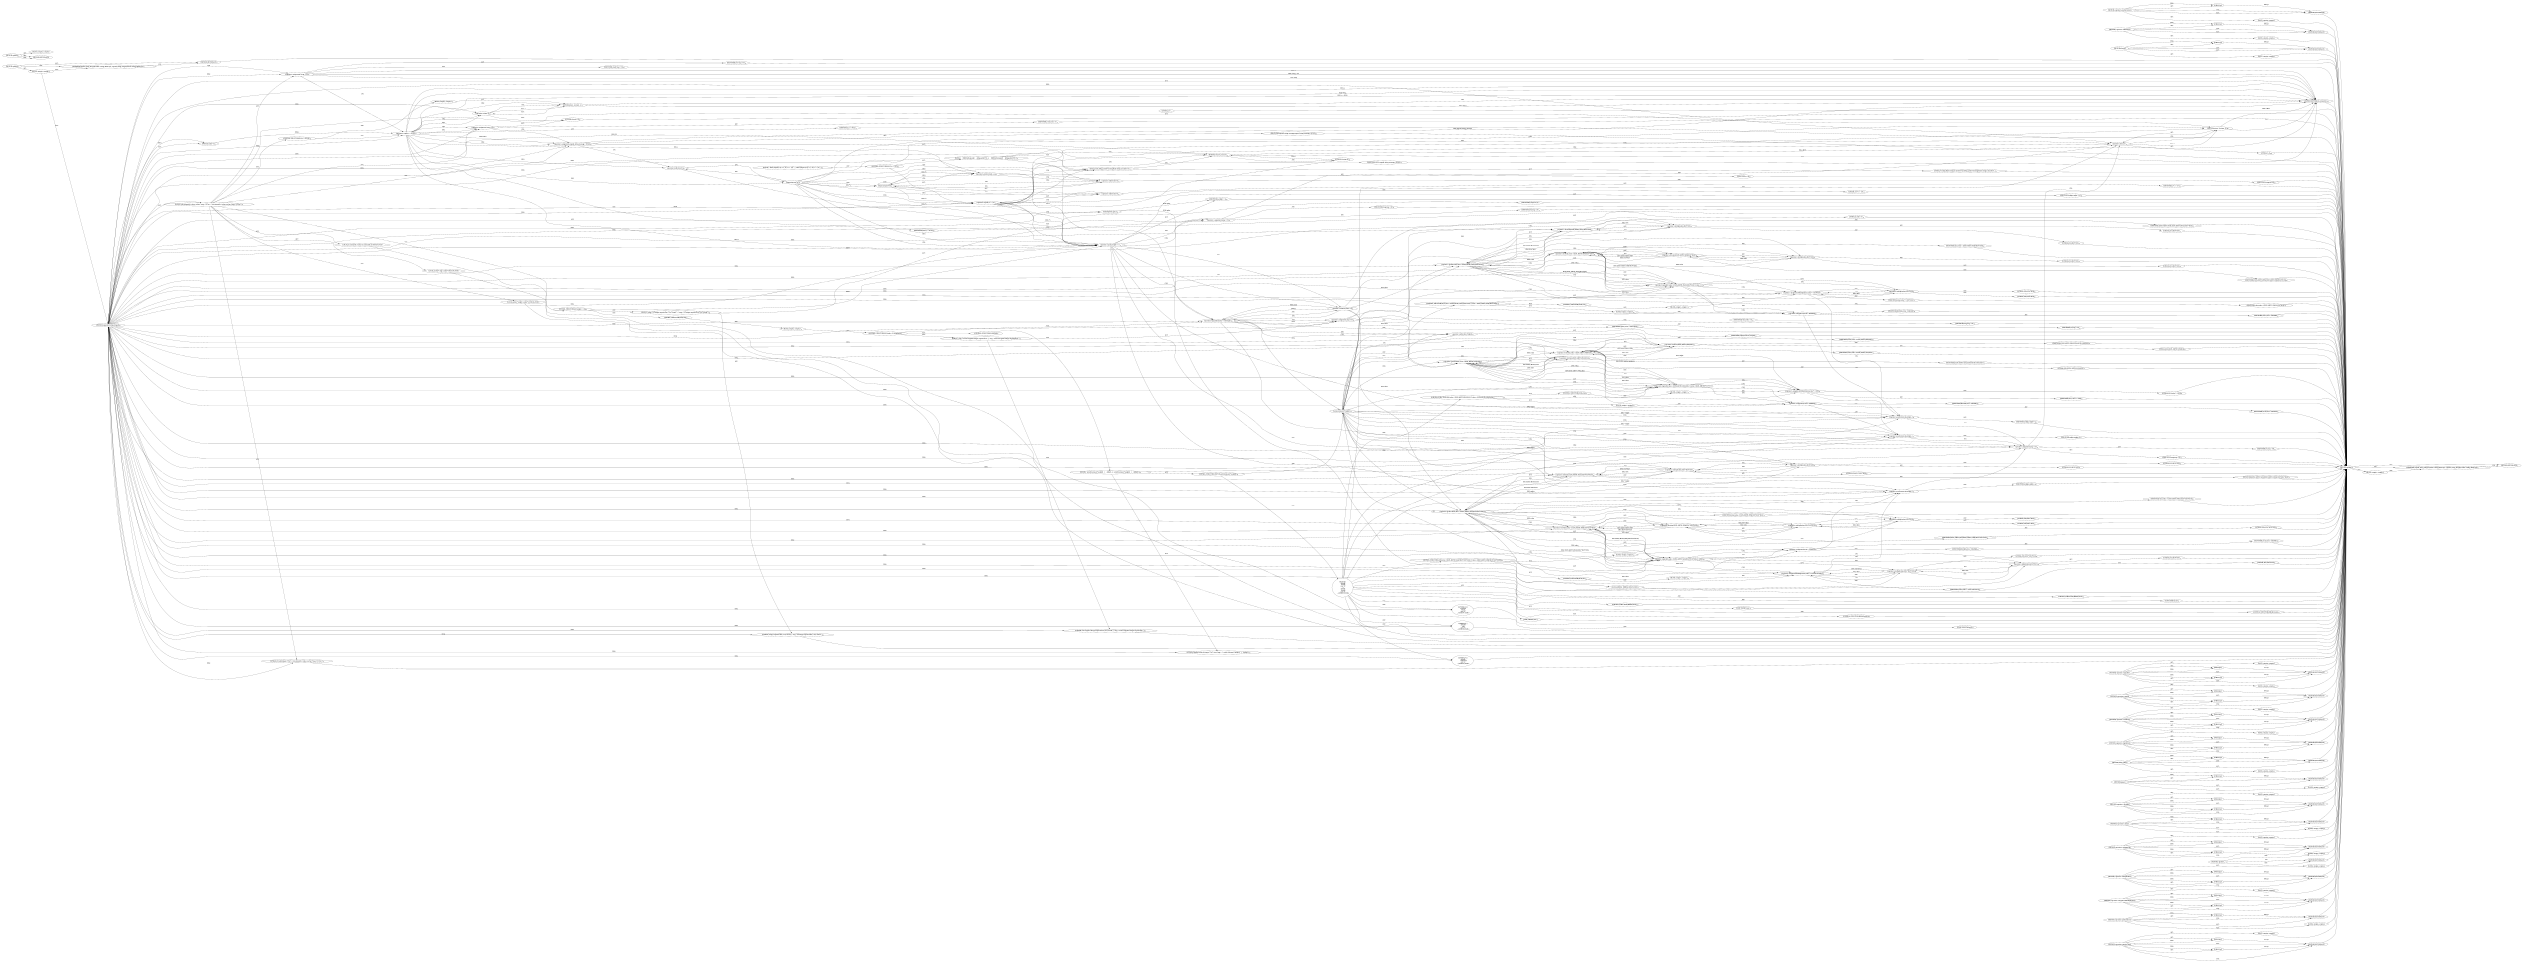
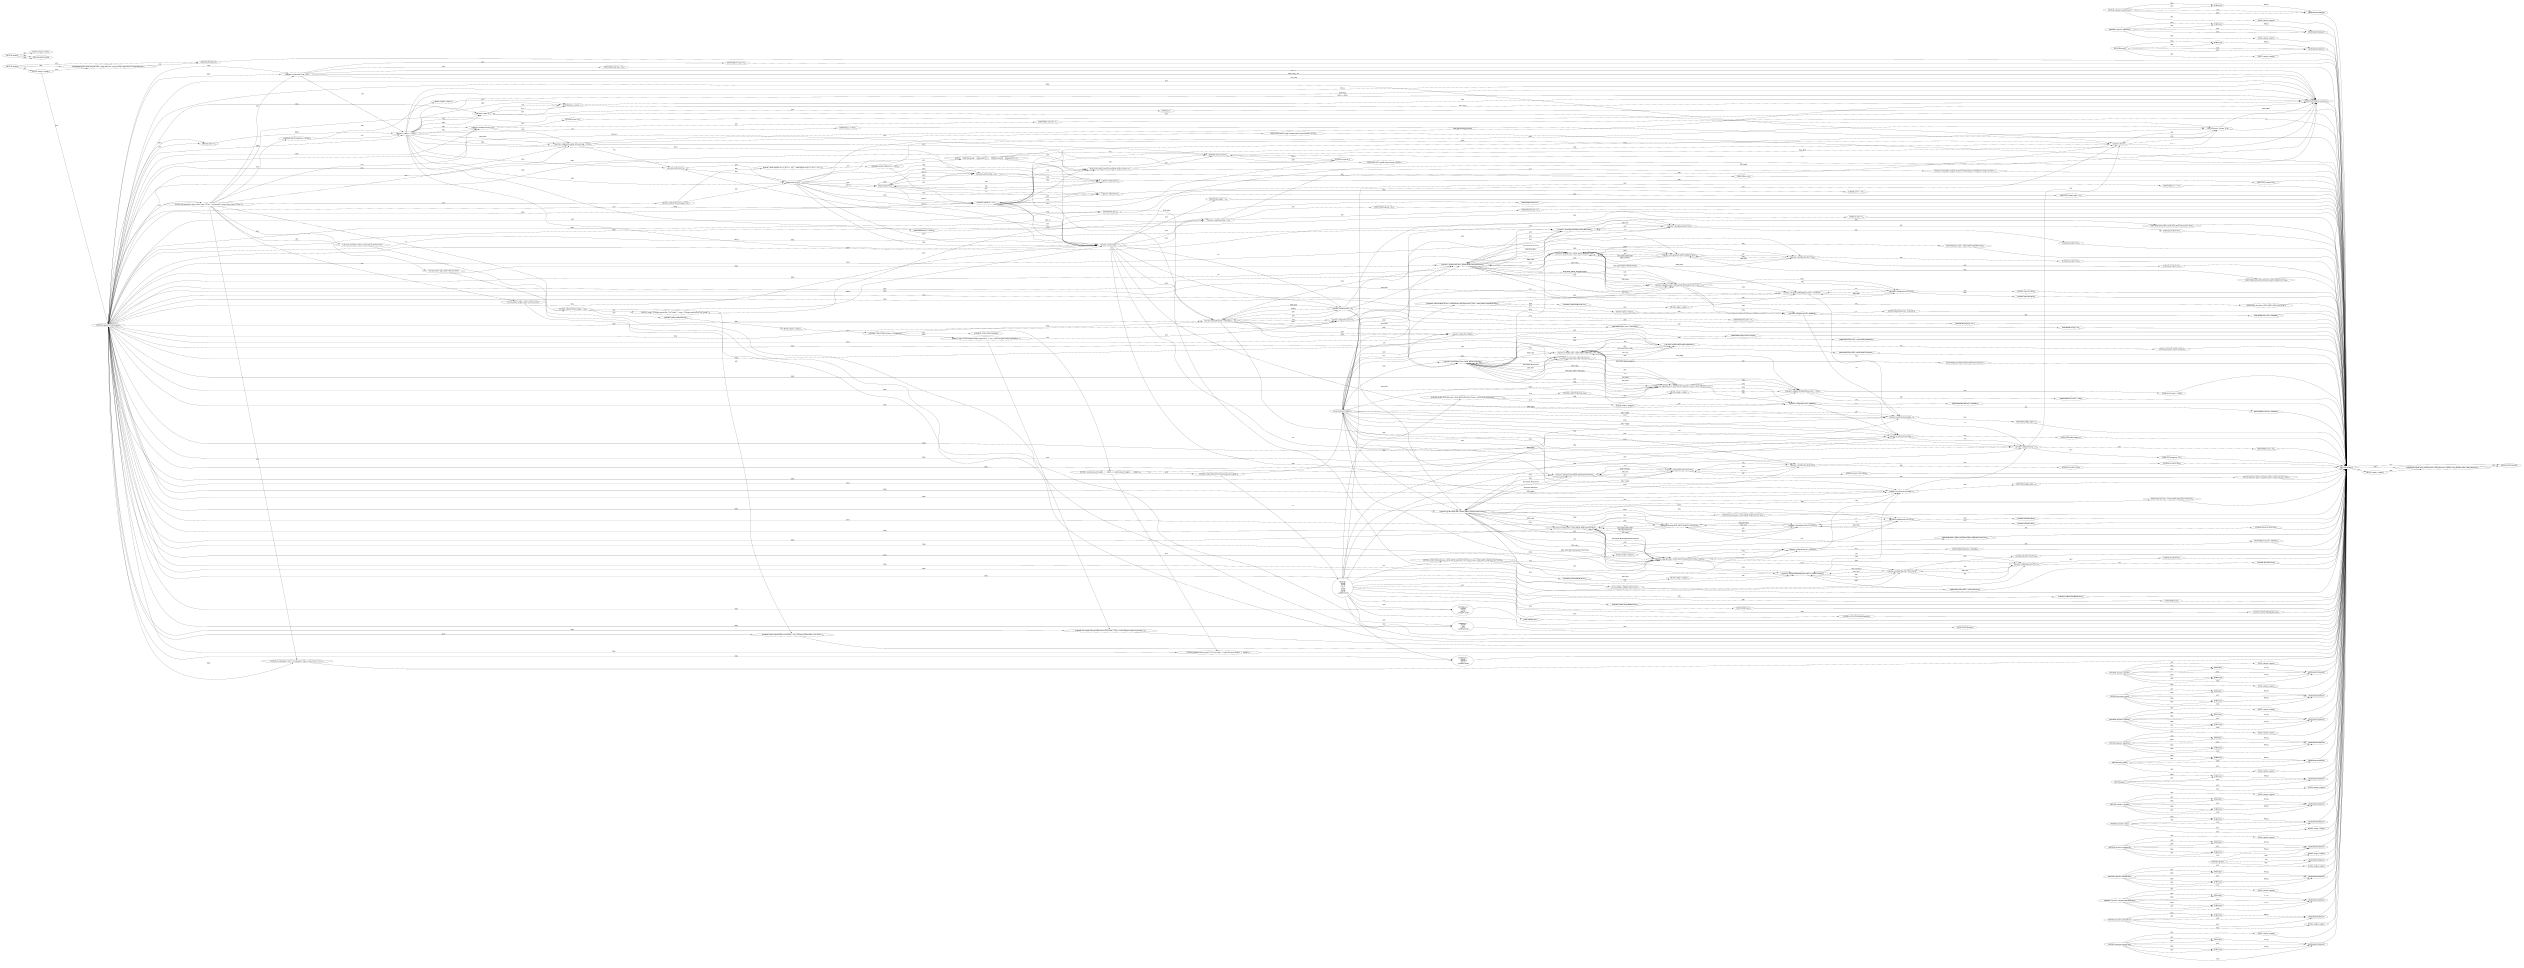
(524, 120) -> (825, 111)
(2266, 153) -> none
none -> (676, 203)
(1163, 206) -> (1729, 165)
none -> (884, 263)
(1902, 300) -> none
none -> (1543, 317)
(2071, 343) -> none
(1520, 360) -> (1522, 312)
(1281, 364) -> (1329, 288)
(2071, 368) -> none
